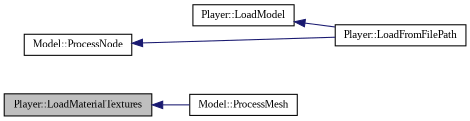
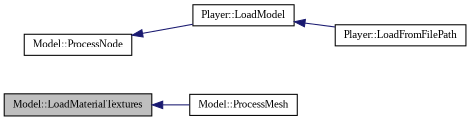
(239, 40) -> (168, 29)
(78, 105) -> (78, 105)
